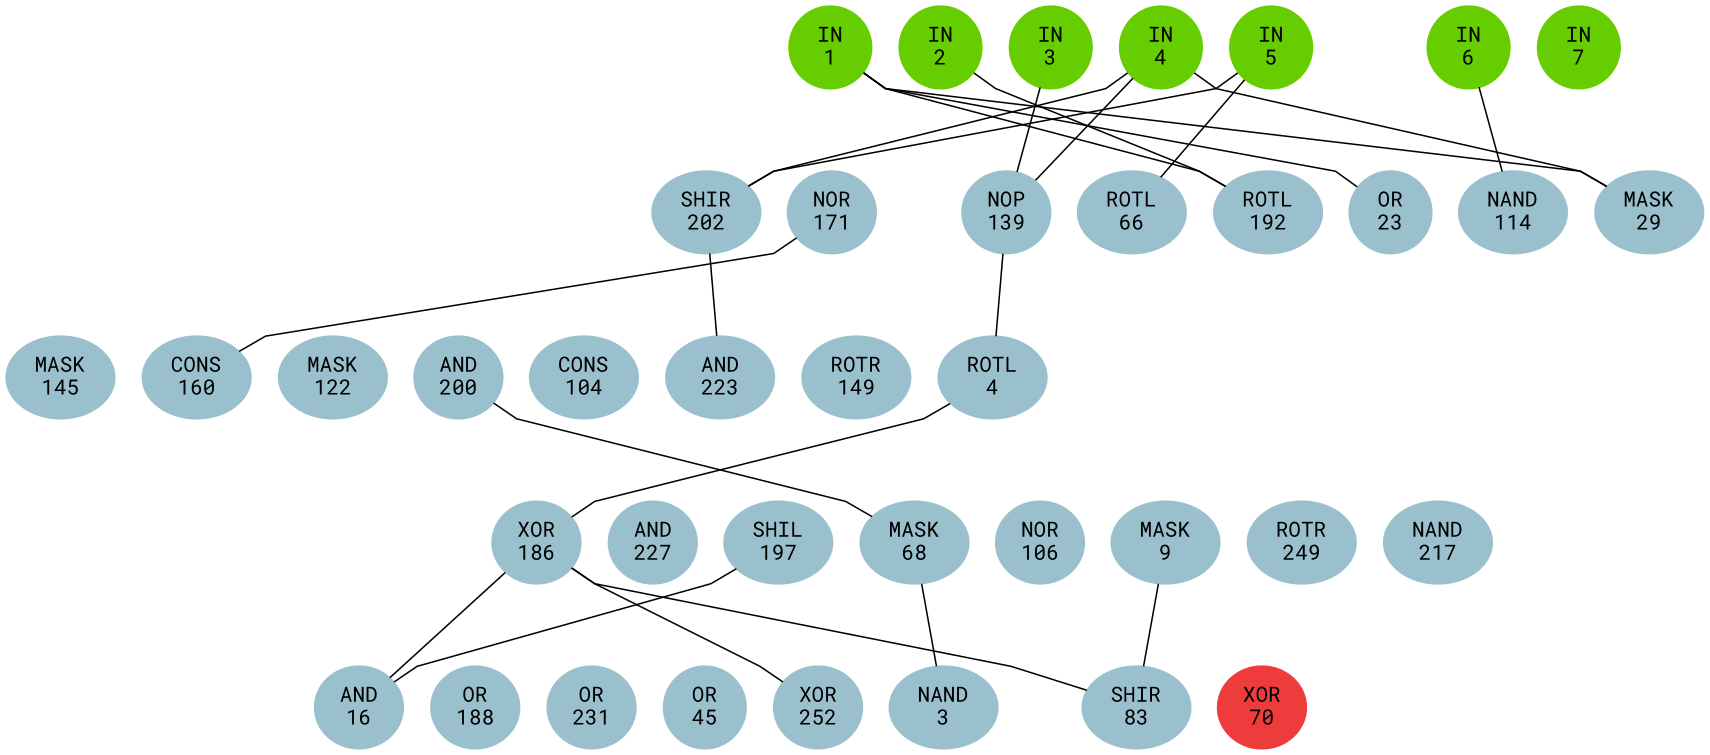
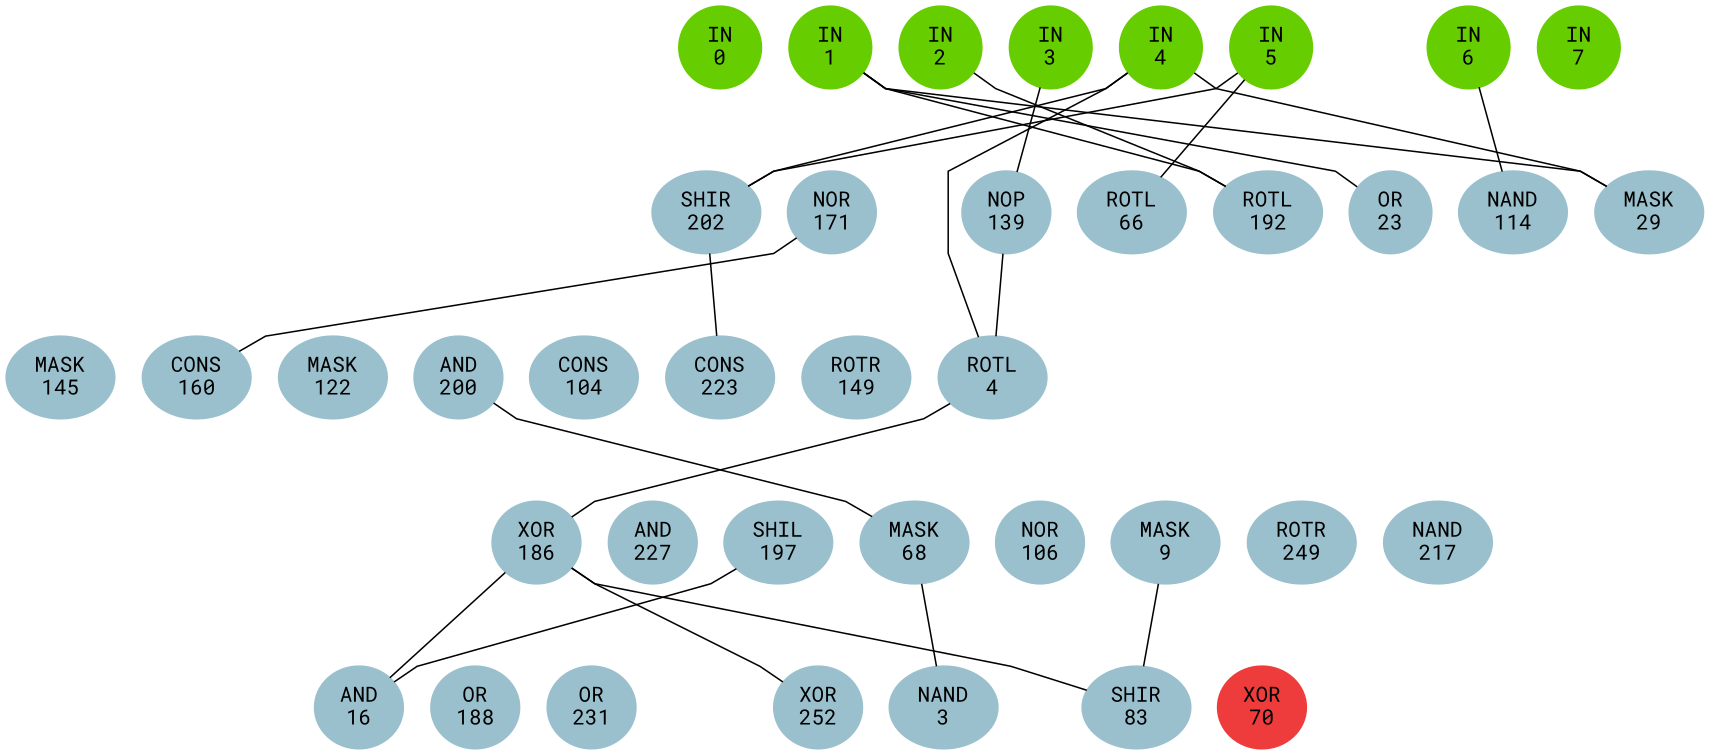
none -> (720, 47)
(1067, 147) -> (963, 163)
(720, 377) -> (720, 377)
(705, 707) -> none
